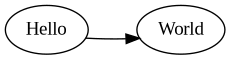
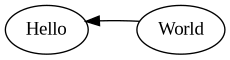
(106, 39) -> (120, 21)
